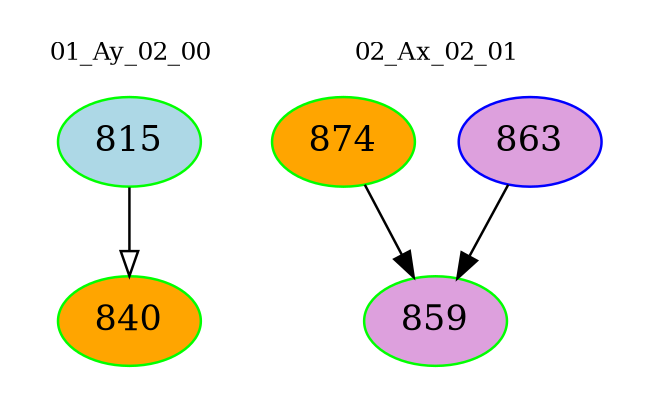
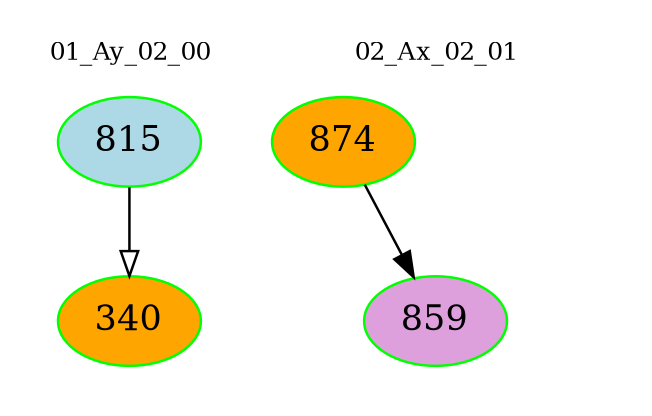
(530, 142) -> none
(129, 321) -> (129, 321)
